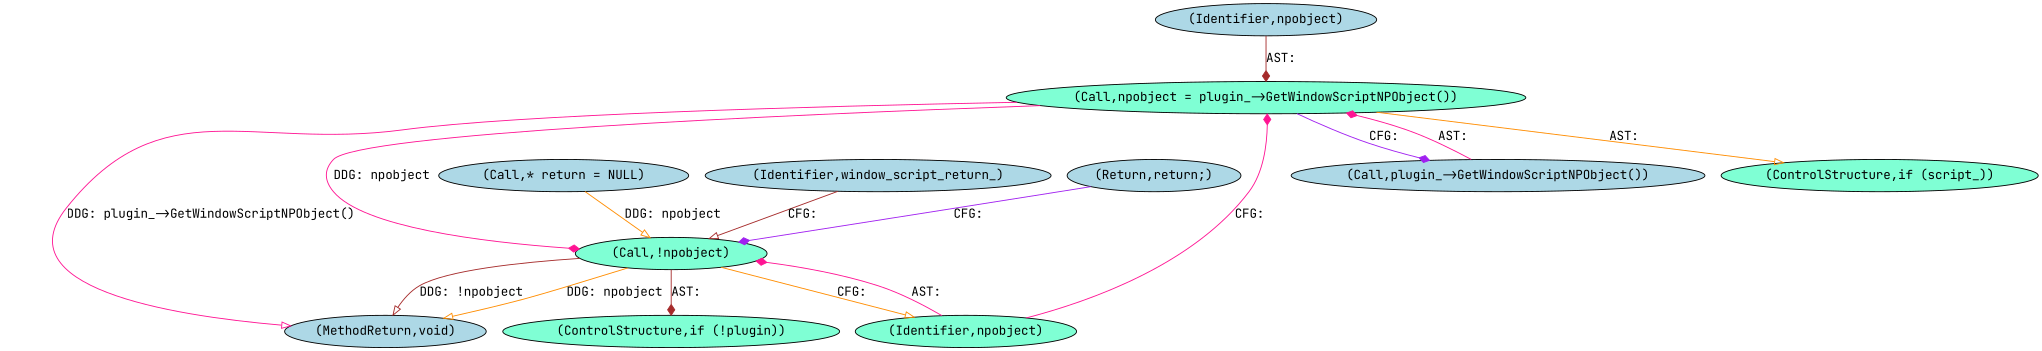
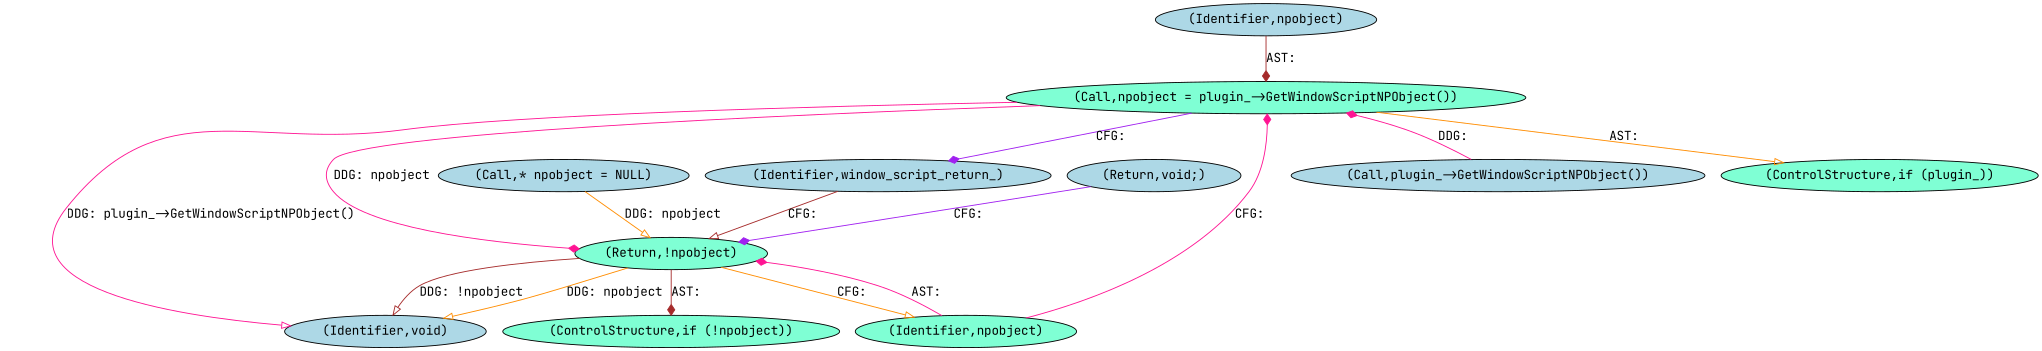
(1457, 137) -> (1457, 137)
(1357, 139) -> (1075, 136)
(564, 176) -> (564, 176)
(1154, 176) -> (1154, 176)
(1880, 176) -> (1880, 176)
(671, 254) -> (671, 254)
(385, 331) -> (385, 331)
(671, 331) -> (671, 331)
